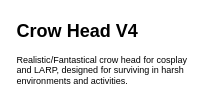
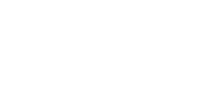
(105, 53) -> none
